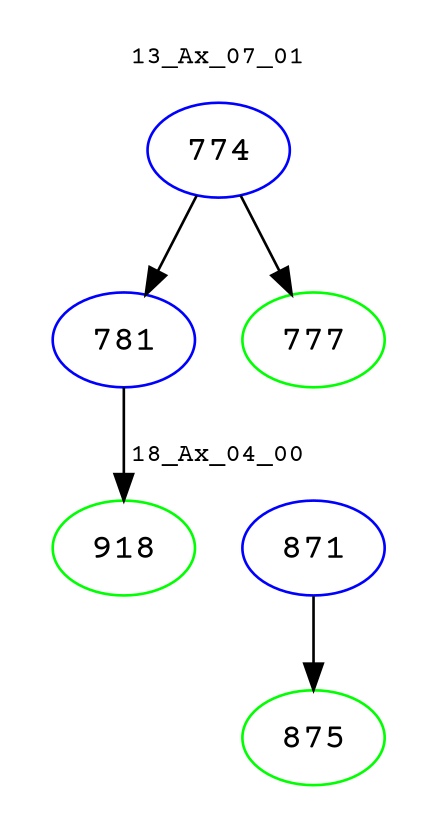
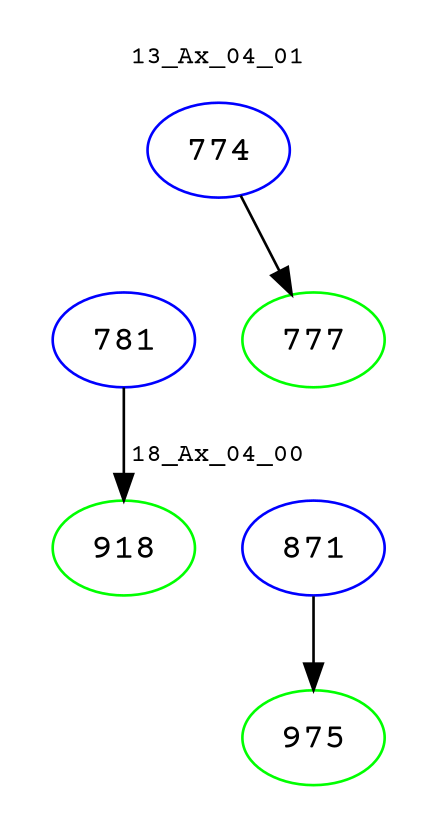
(219, 57) -> (219, 57)
(177, 233) -> none
(314, 738) -> (314, 738)
